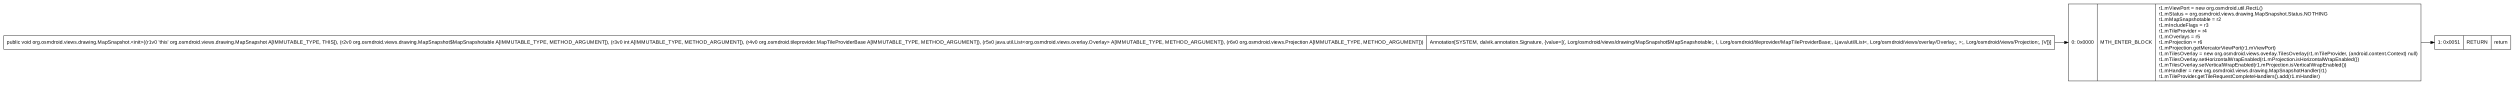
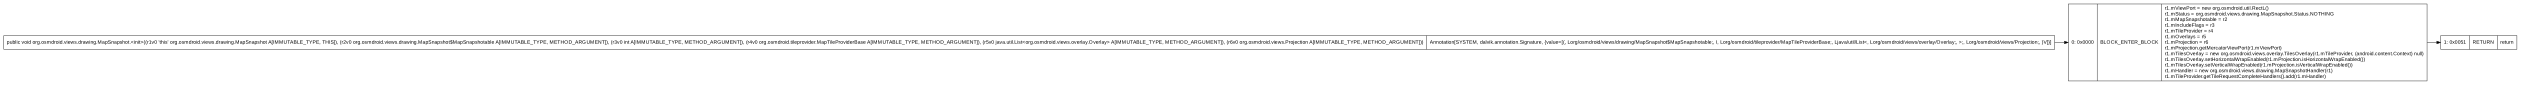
(2126, 42) -> (2129, 42)
